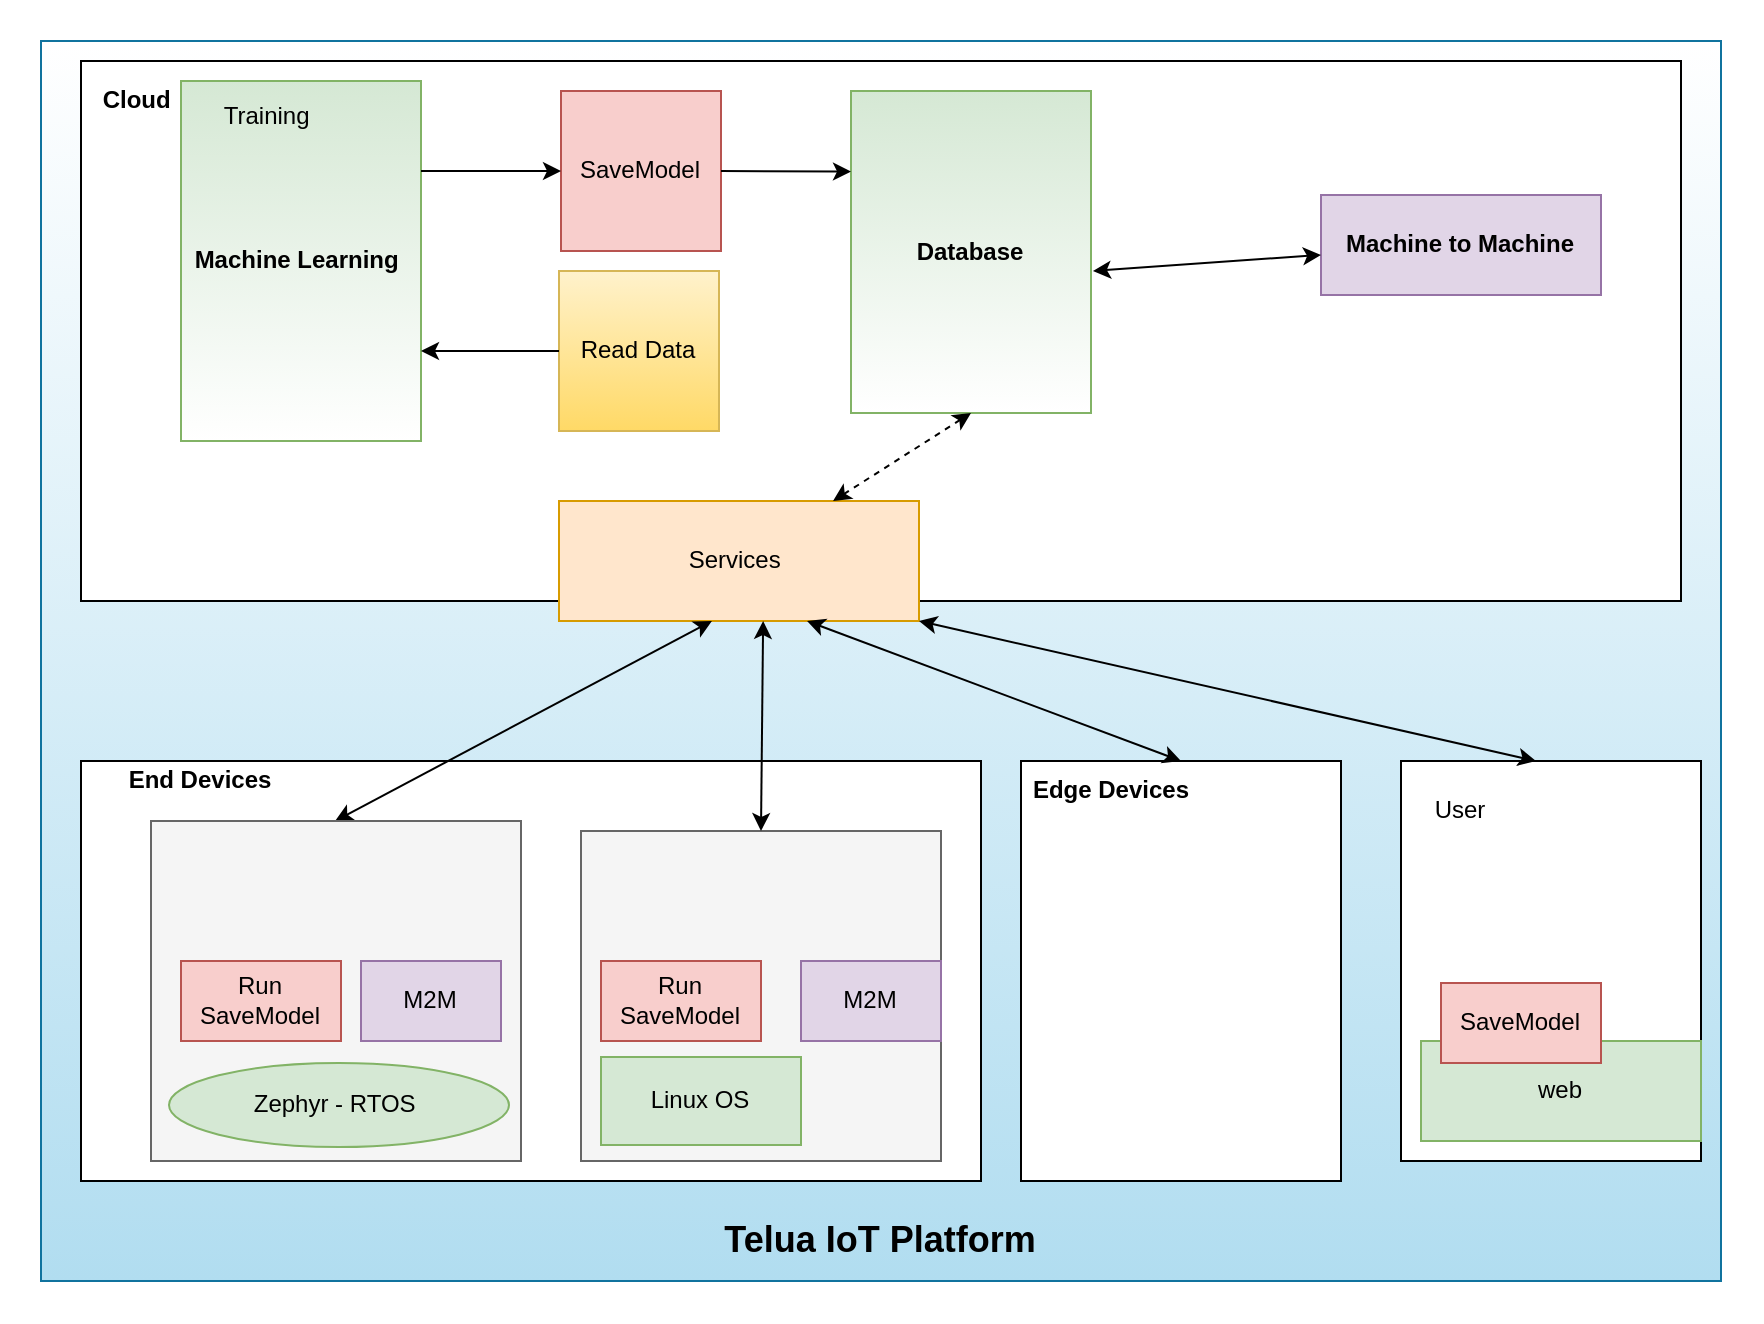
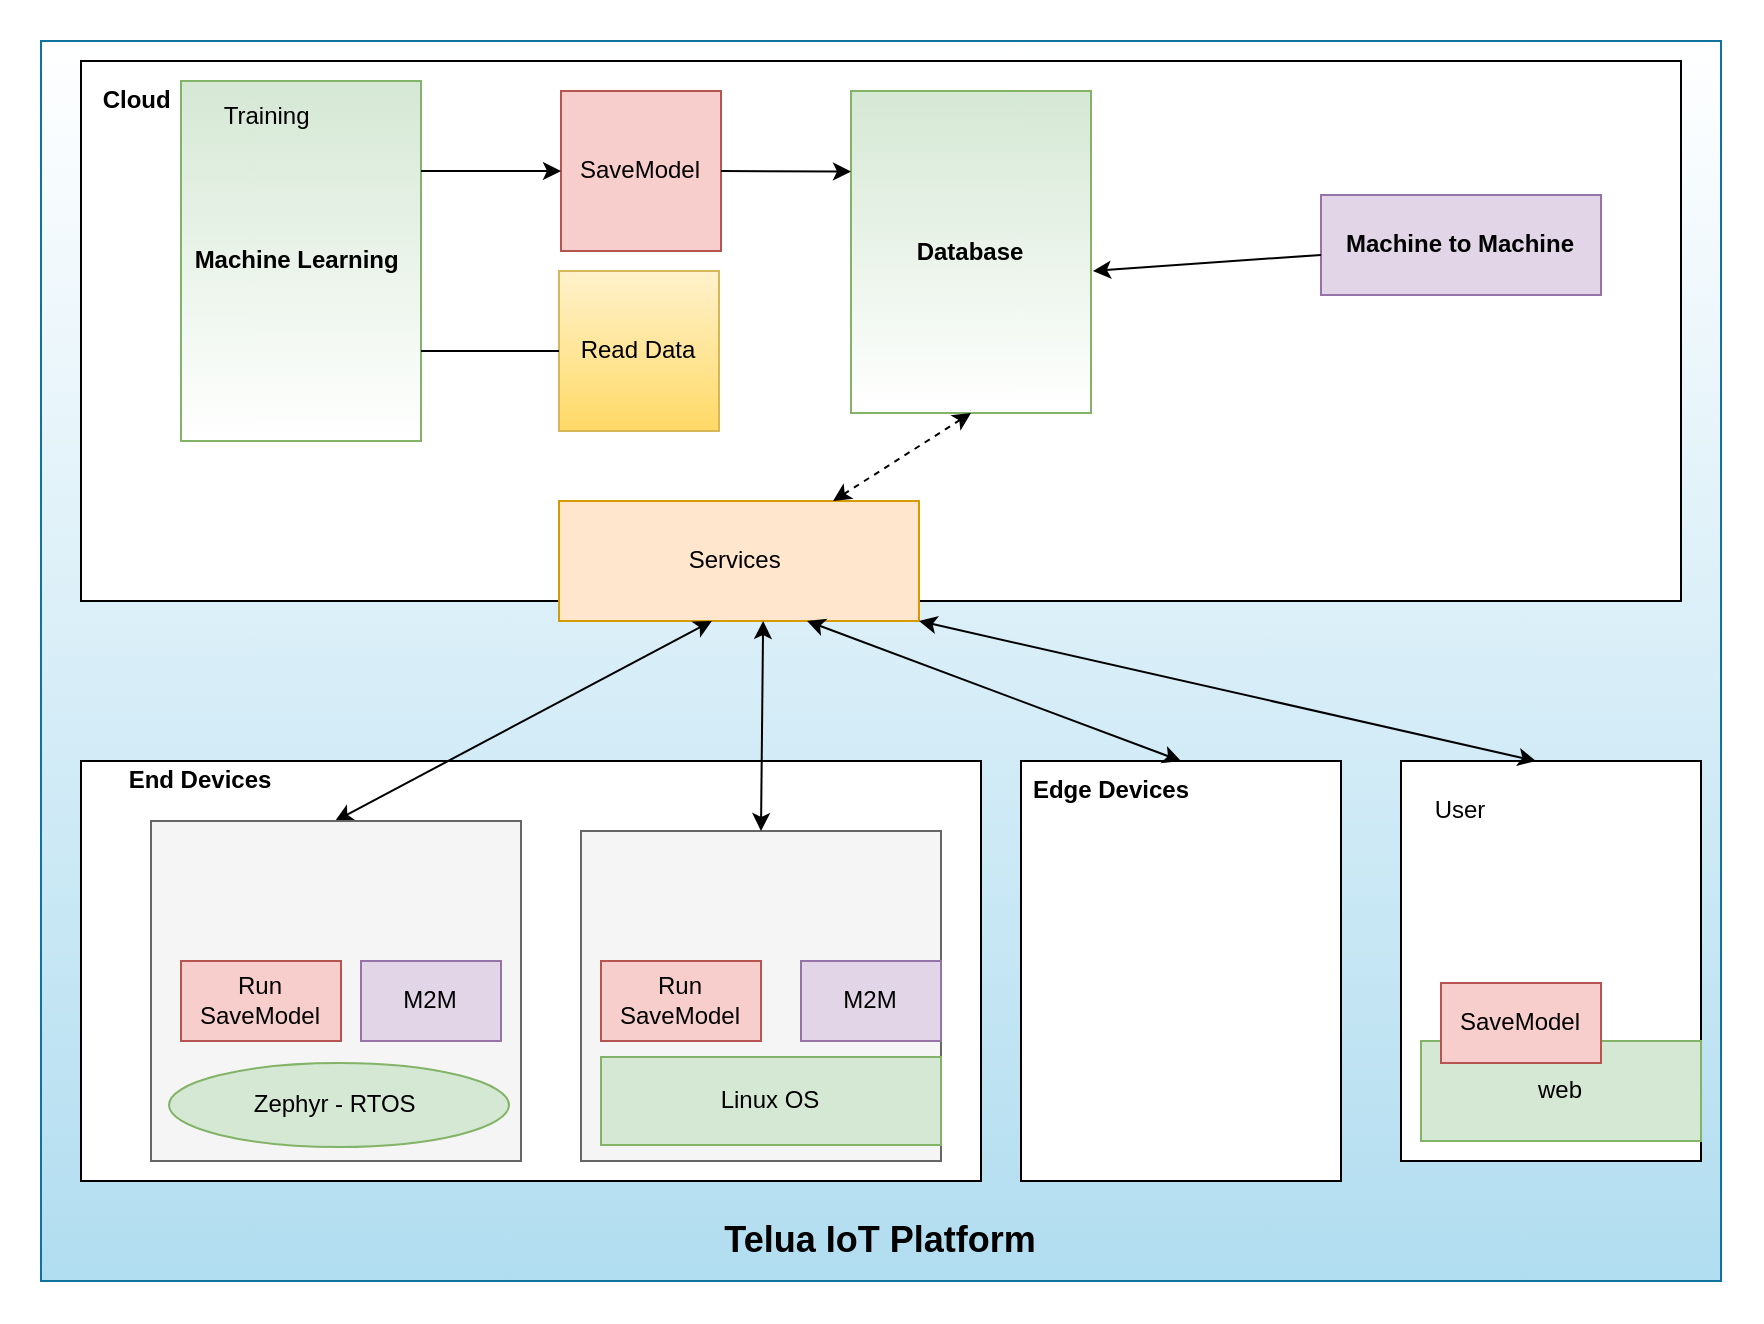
(1306, 256) -> (1311, 256)
(436, 351) -> (429, 351)
(701, 1101) -> (771, 1101)
